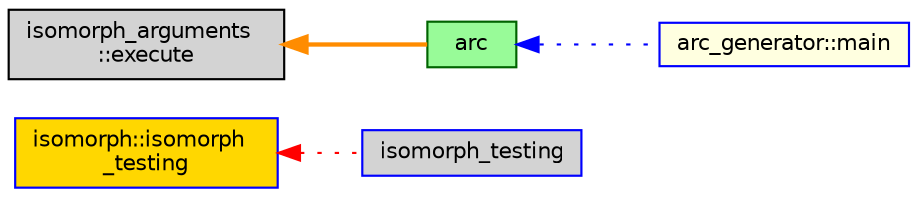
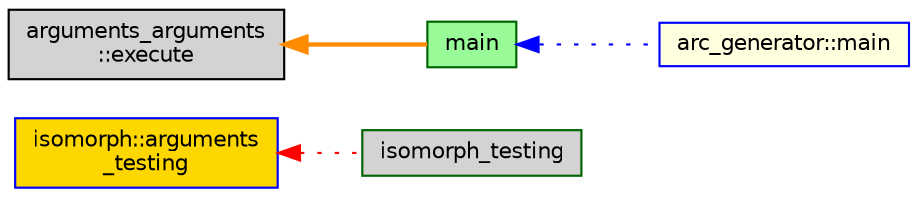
(146, 44) -> (146, 44)
(472, 44) -> (472, 44)
(146, 153) -> (146, 153)
(472, 153) -> (472, 153)
